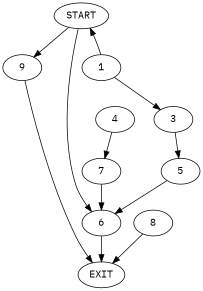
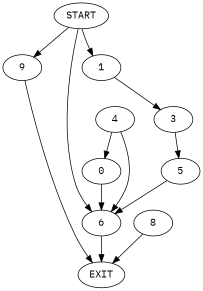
(97, 45) -> (86, 39)
none -> (129, 170)
(101, 171) -> (101, 171)
